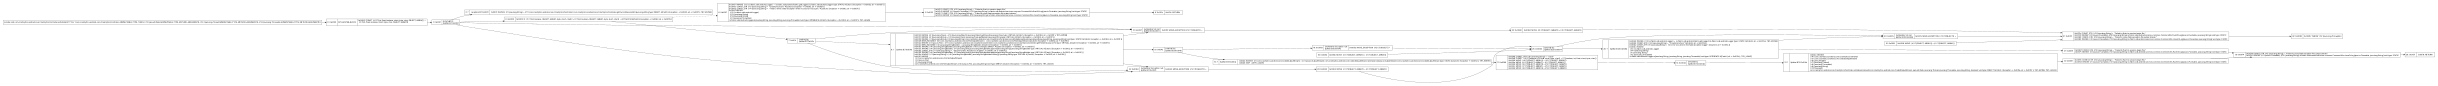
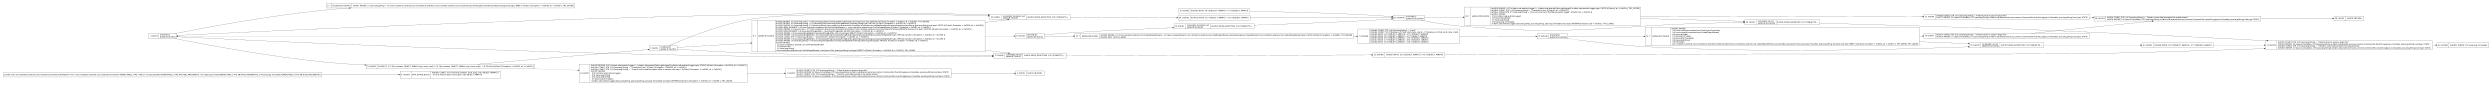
(429, 22) -> (465, 36)
none -> (2007, 45)
